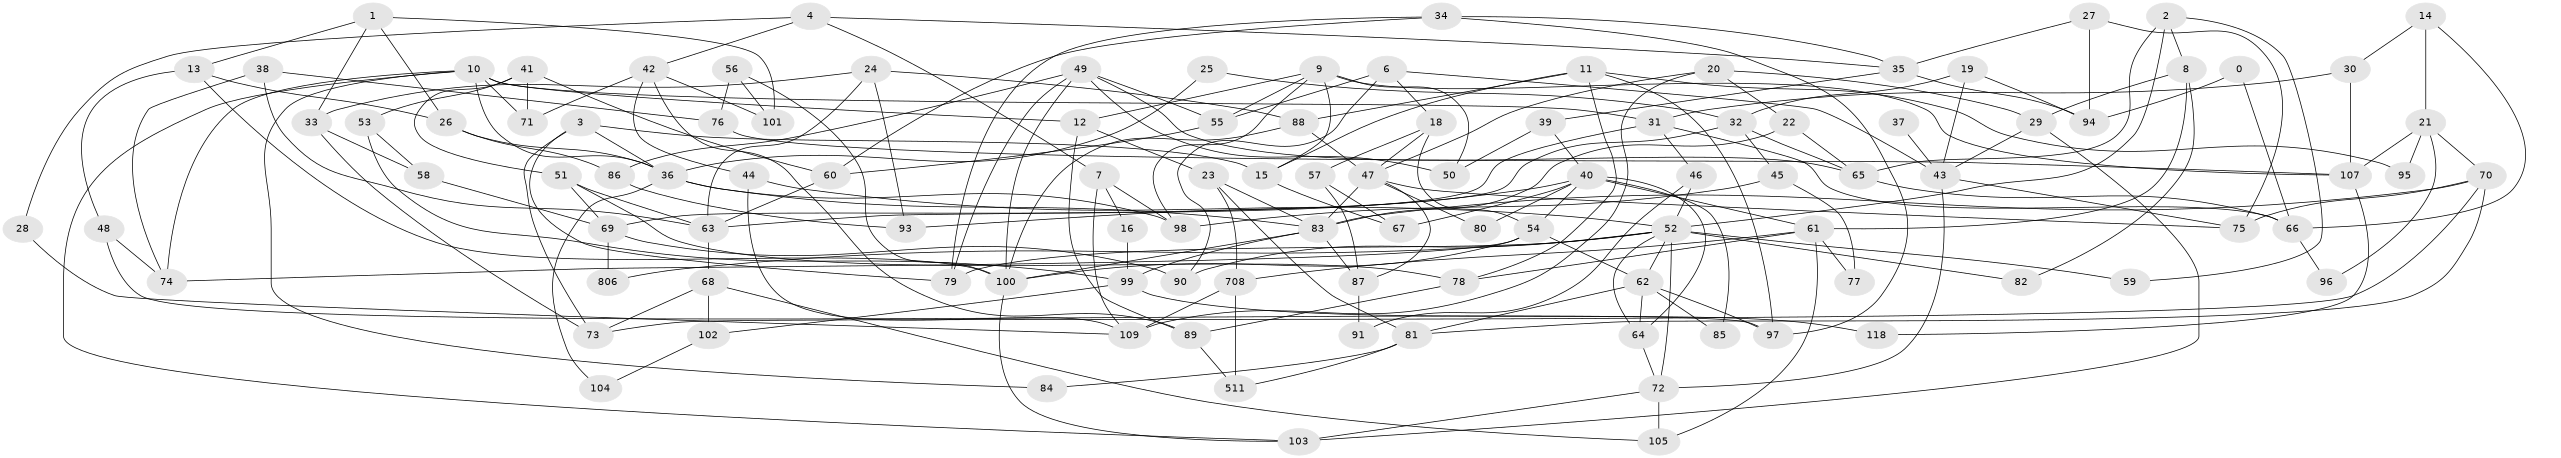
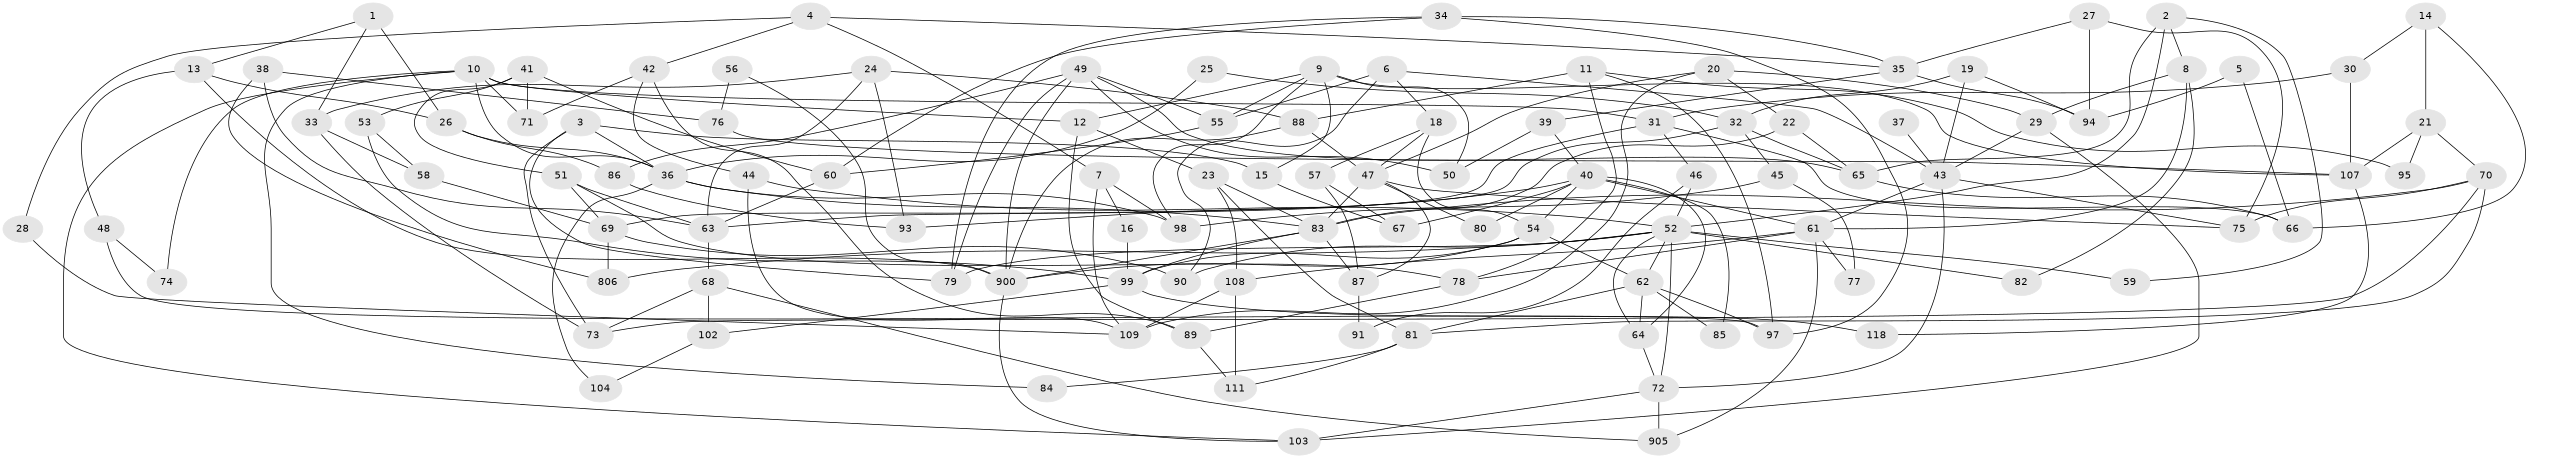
(2240, 69) -> (2240, 69)
(1403, 112) -> none
(773, 123) -> none
(136, 139) -> (341, 202)
none -> (1891, 197)
(820, 266) -> (1350, 257)
(1006, 282) -> (1006, 282)
(1235, 282) -> (1235, 282)
(2327, 282) -> none
(1235, 389) -> (1235, 389)
(1659, 442) -> (1659, 442)
